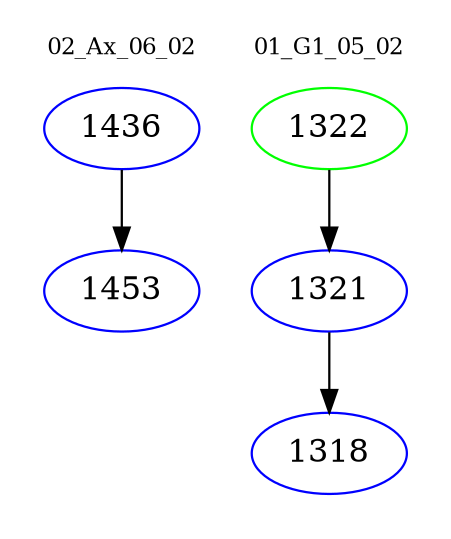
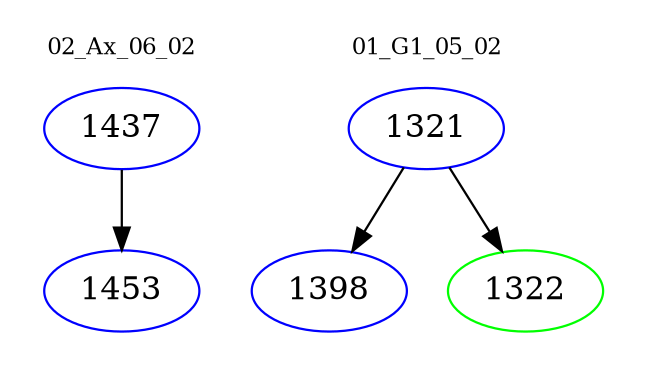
(122, 129) -> (122, 129)
(329, 199) -> (469, 200)
(329, 453) -> (329, 291)
